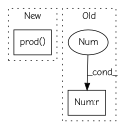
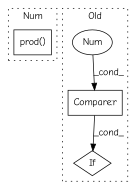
(33, 16) -> (33, 16)
(87, 103) -> (95, 103)
none -> (92, 163)
